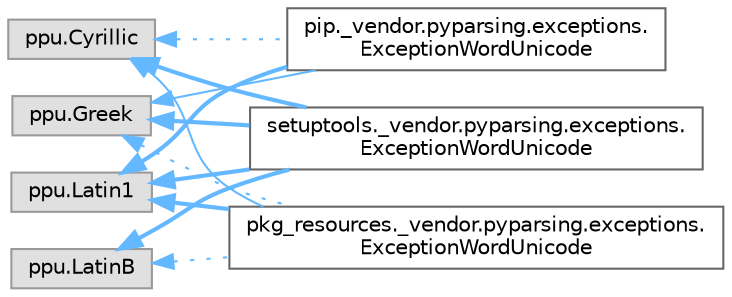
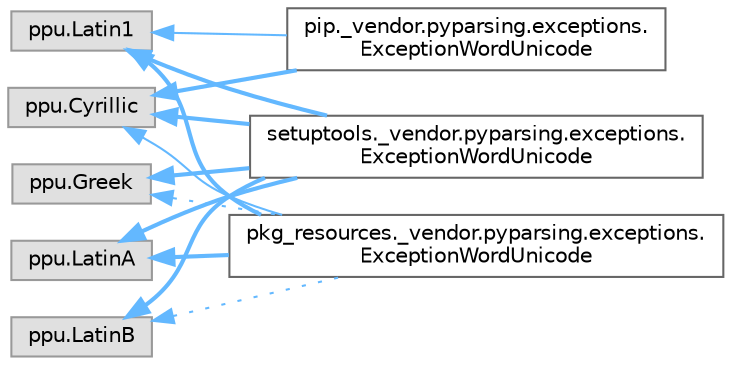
(232, 39) -> (242, 80)
(244, 84) -> none
(204, 106) -> (230, 34)
none -> (82, 260)
